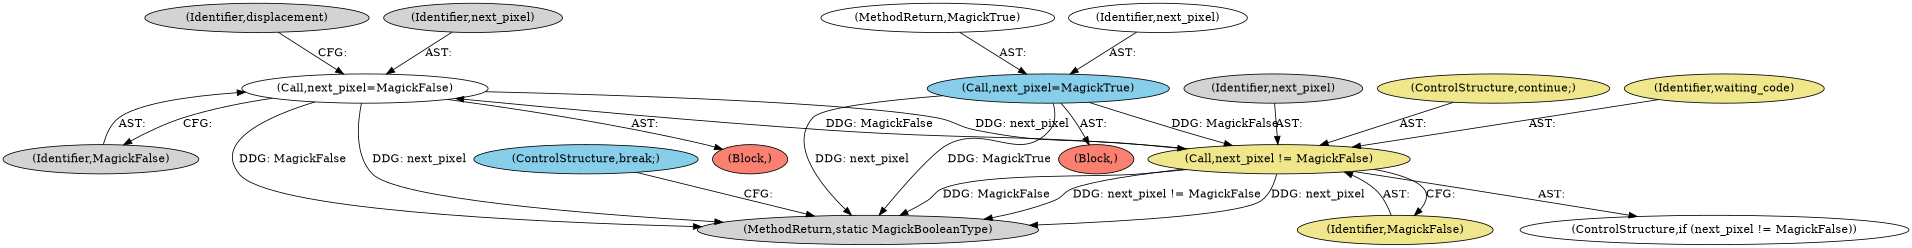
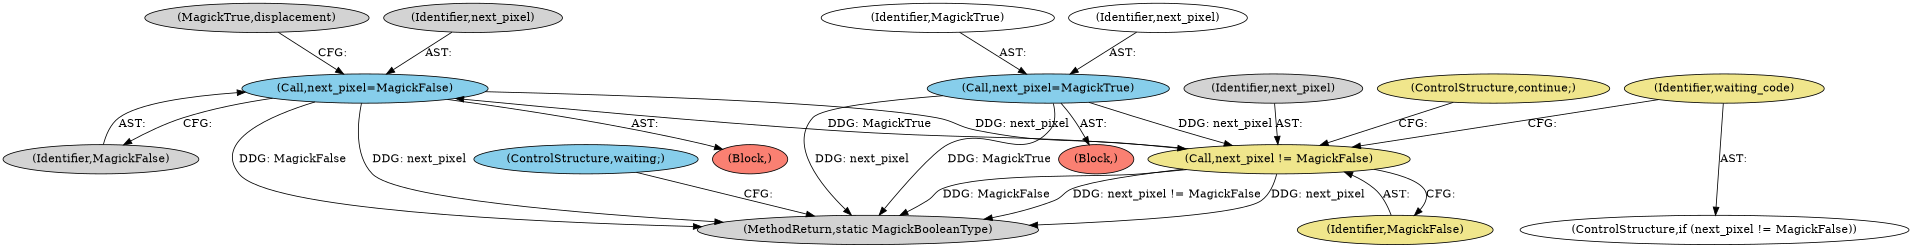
(257, 18) -> (257, 18)
(938, 18) -> (938, 18)
(365, 89) -> (365, 89)
(880, 124) -> (880, 124)
(1225, 124) -> (1225, 124)
(1415, 124) -> (1415, 124)
(1544, 124) -> (1544, 124)
(586, 159) -> (586, 159)
(1491, 193) -> (1720, 155)
